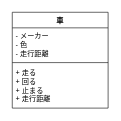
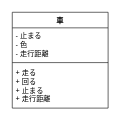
(33, 45) -> (33, 45)
